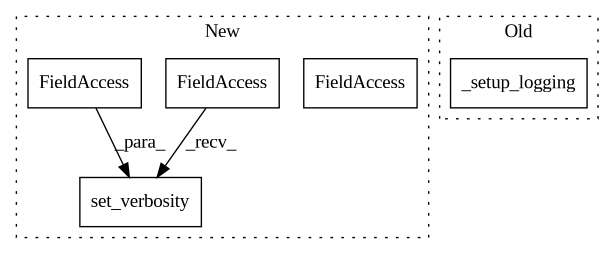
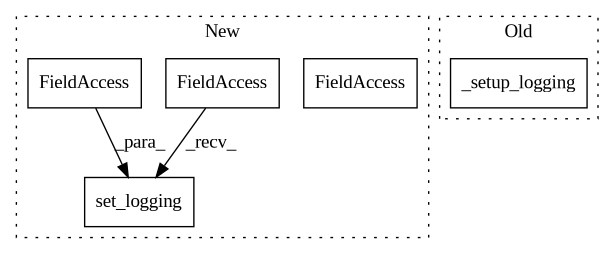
(141, 202) -> (139, 202)
